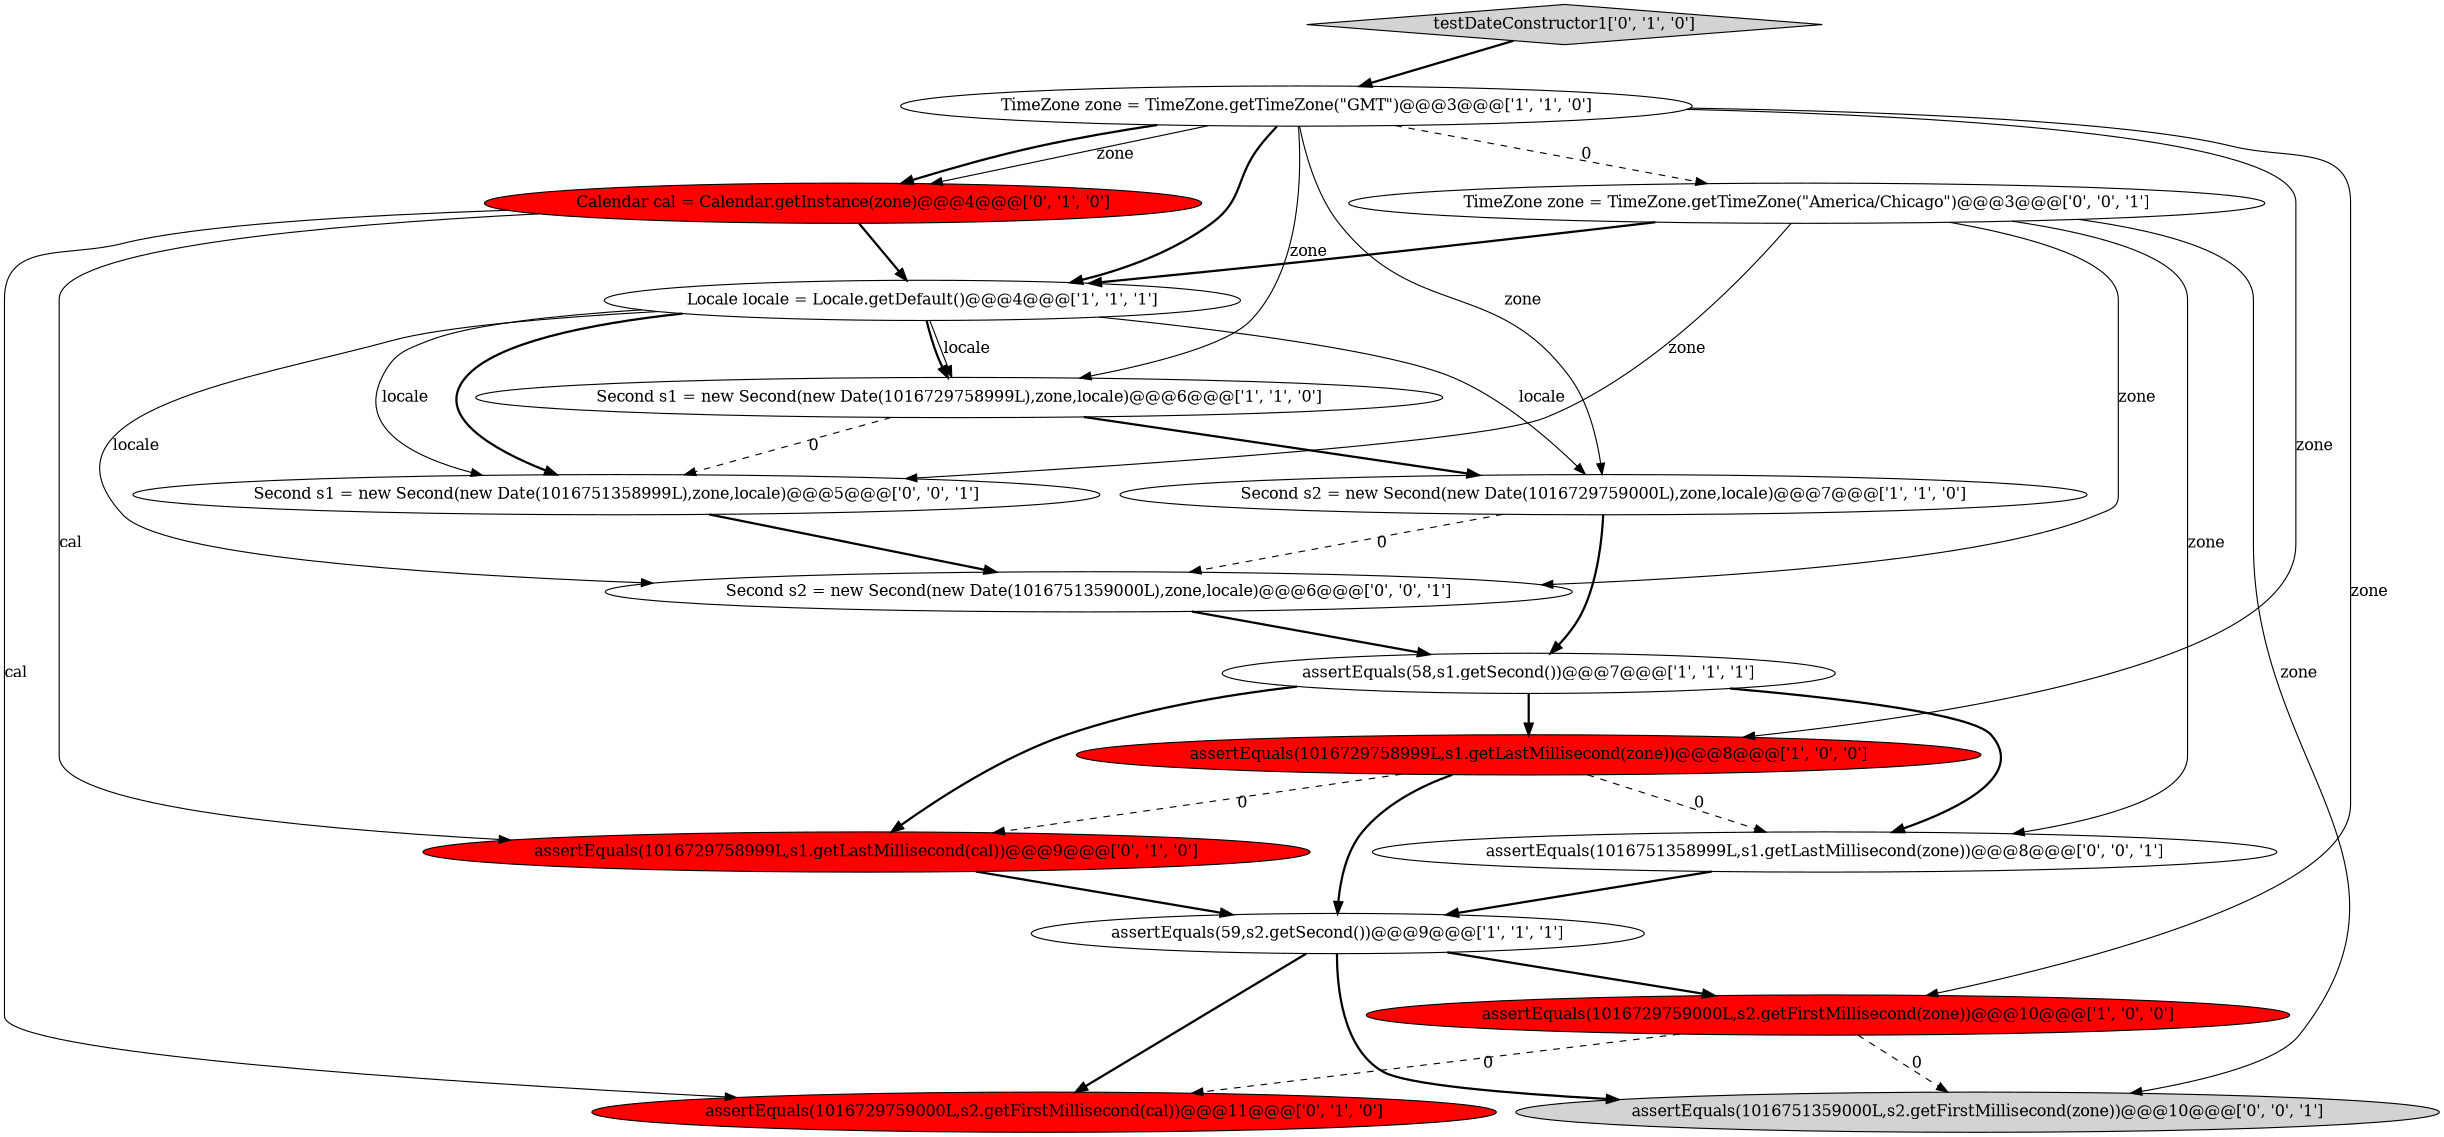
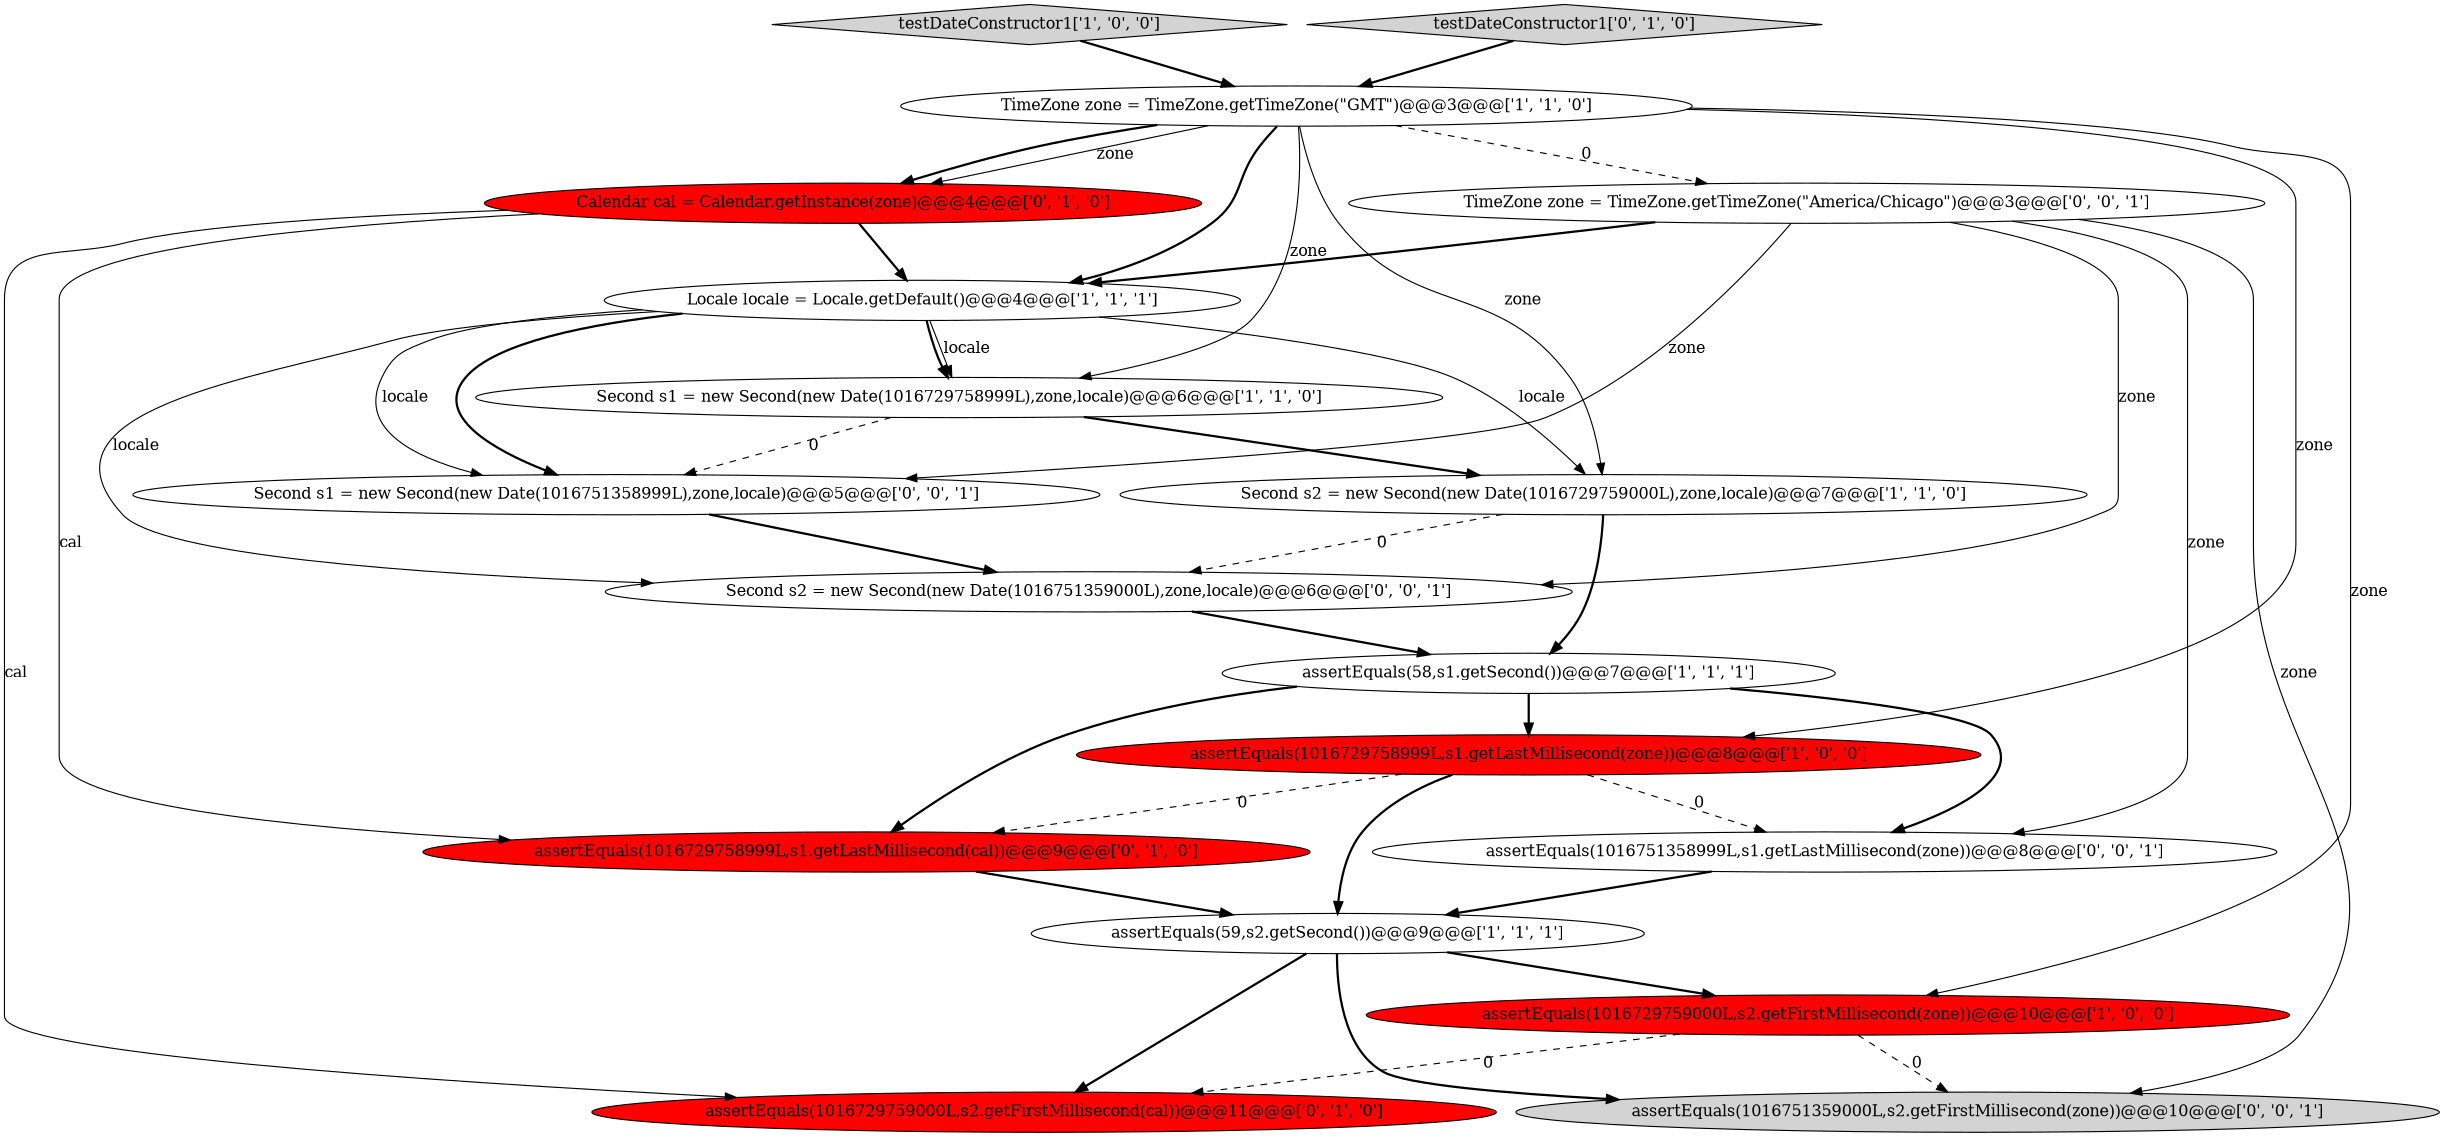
none -> (1030, 25)
